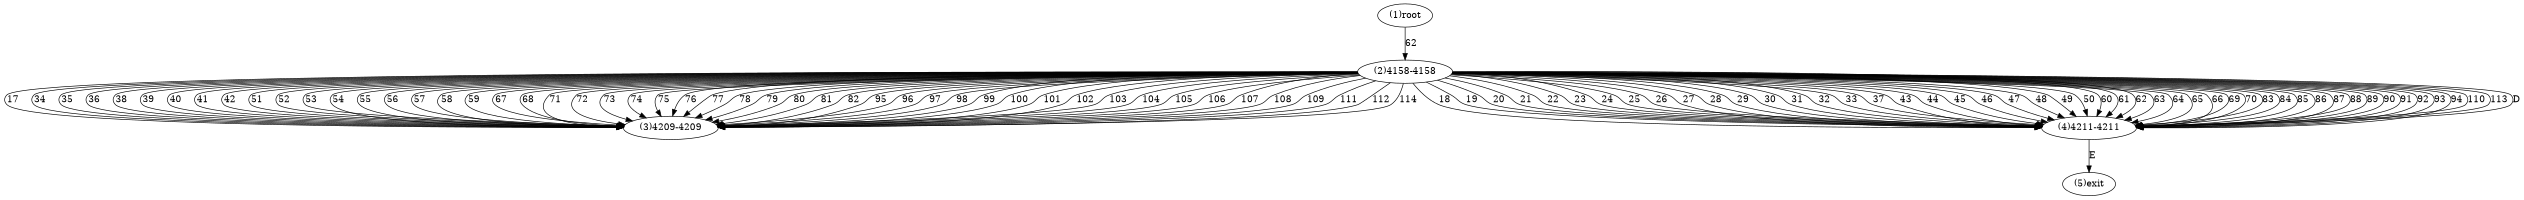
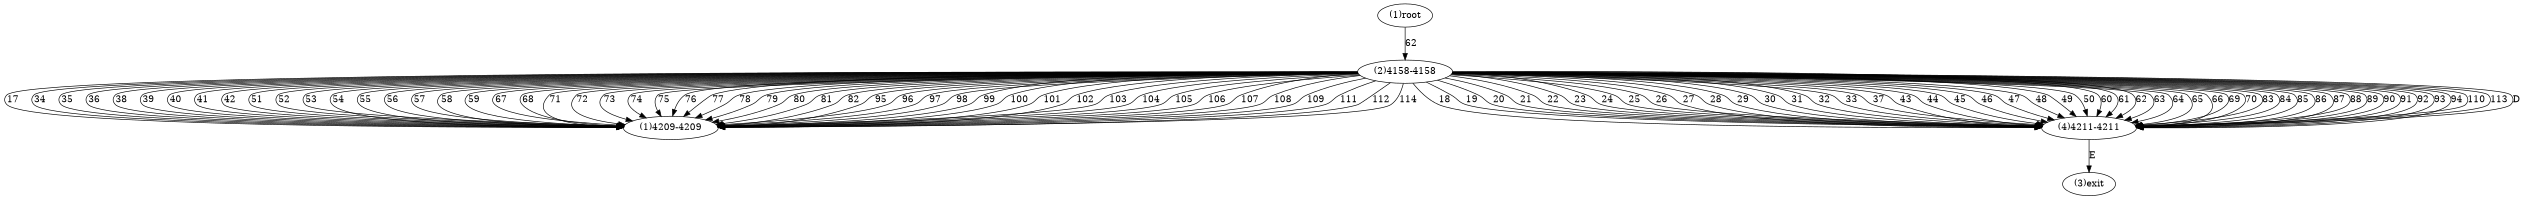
(671, 128) -> (671, 128)
(2089, 184) -> (2089, 184)
